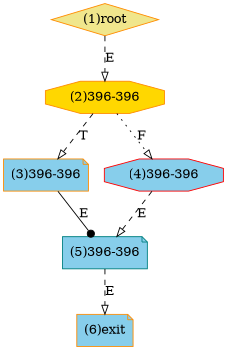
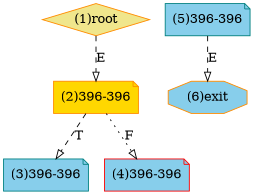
(105, 97) -> (96, 97)
(46, 175) -> (46, 175)
(164, 175) -> (147, 175)
(137, 210) -> none
(73, 211) -> none
(105, 330) -> (208, 97)
